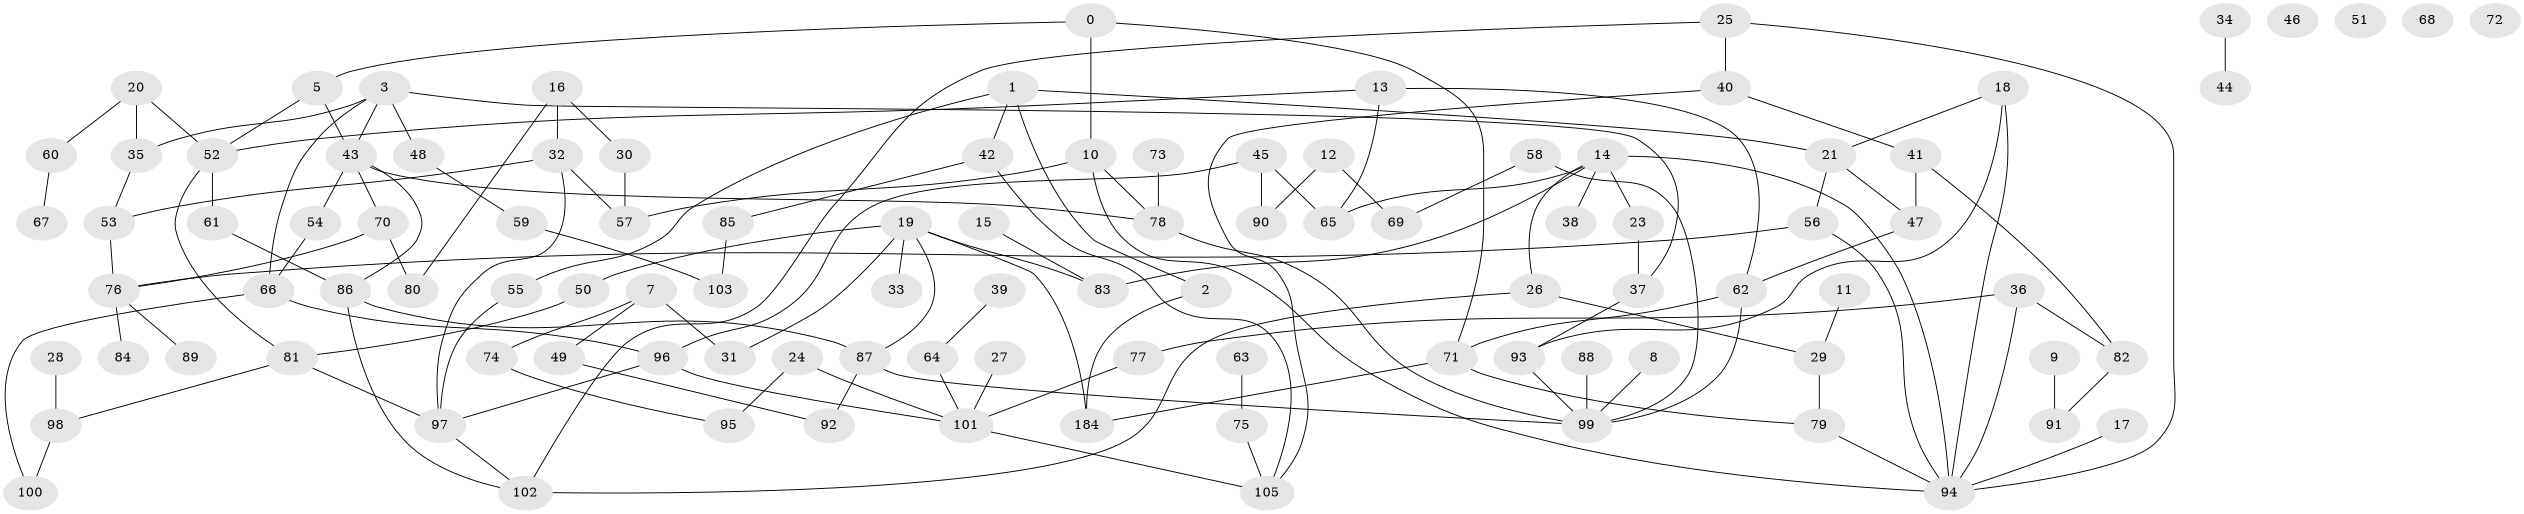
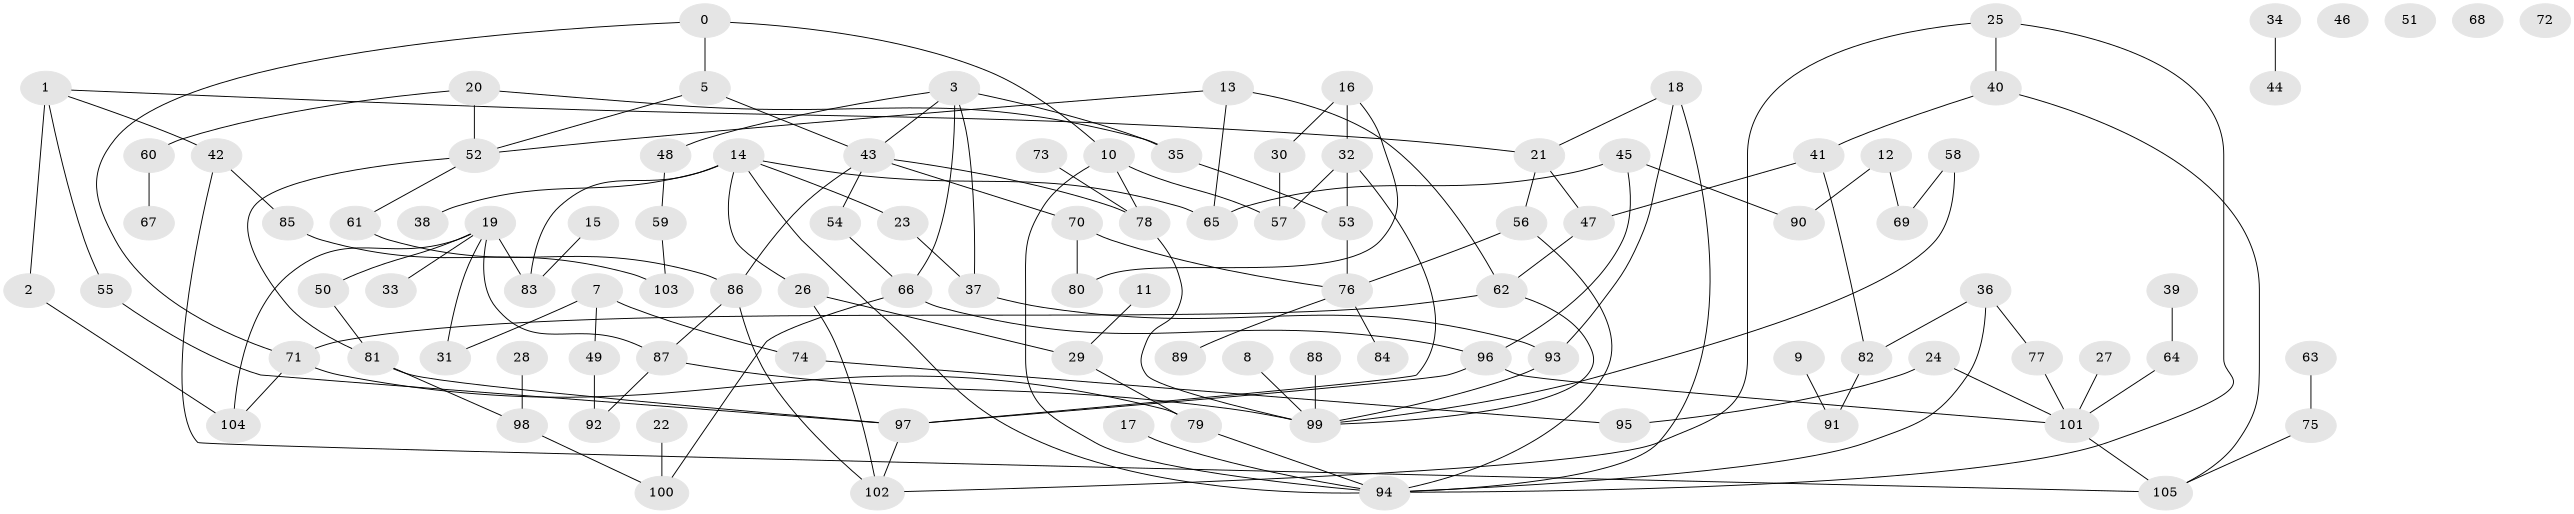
none -> (662, 426)
(1087, 426) -> (233, 426)
